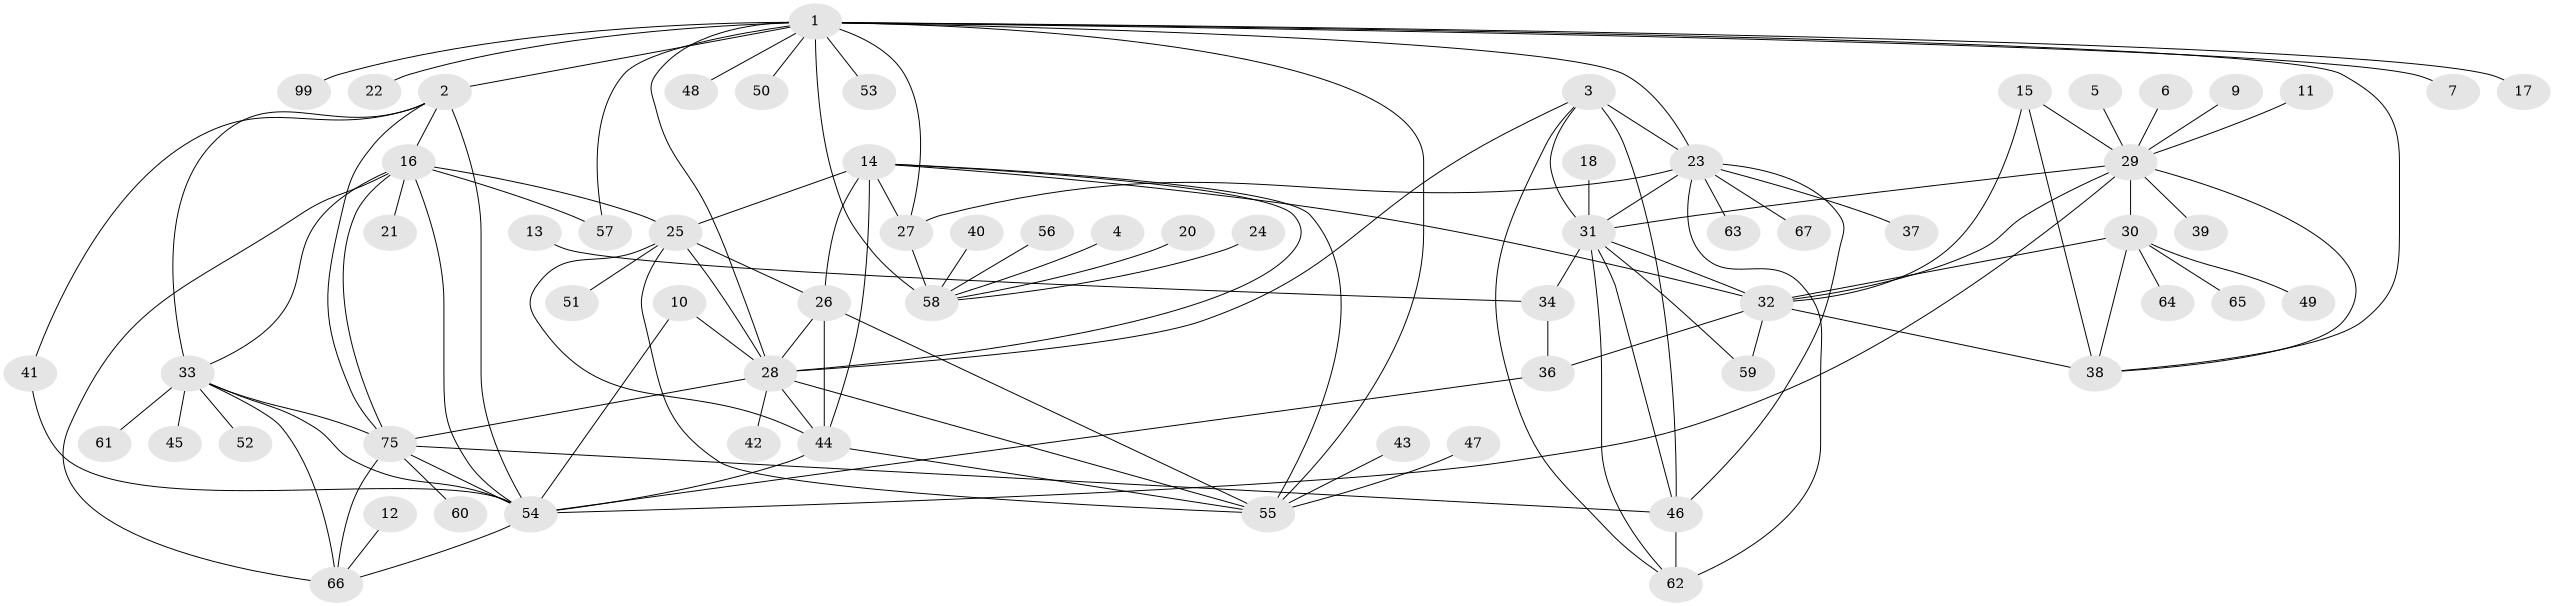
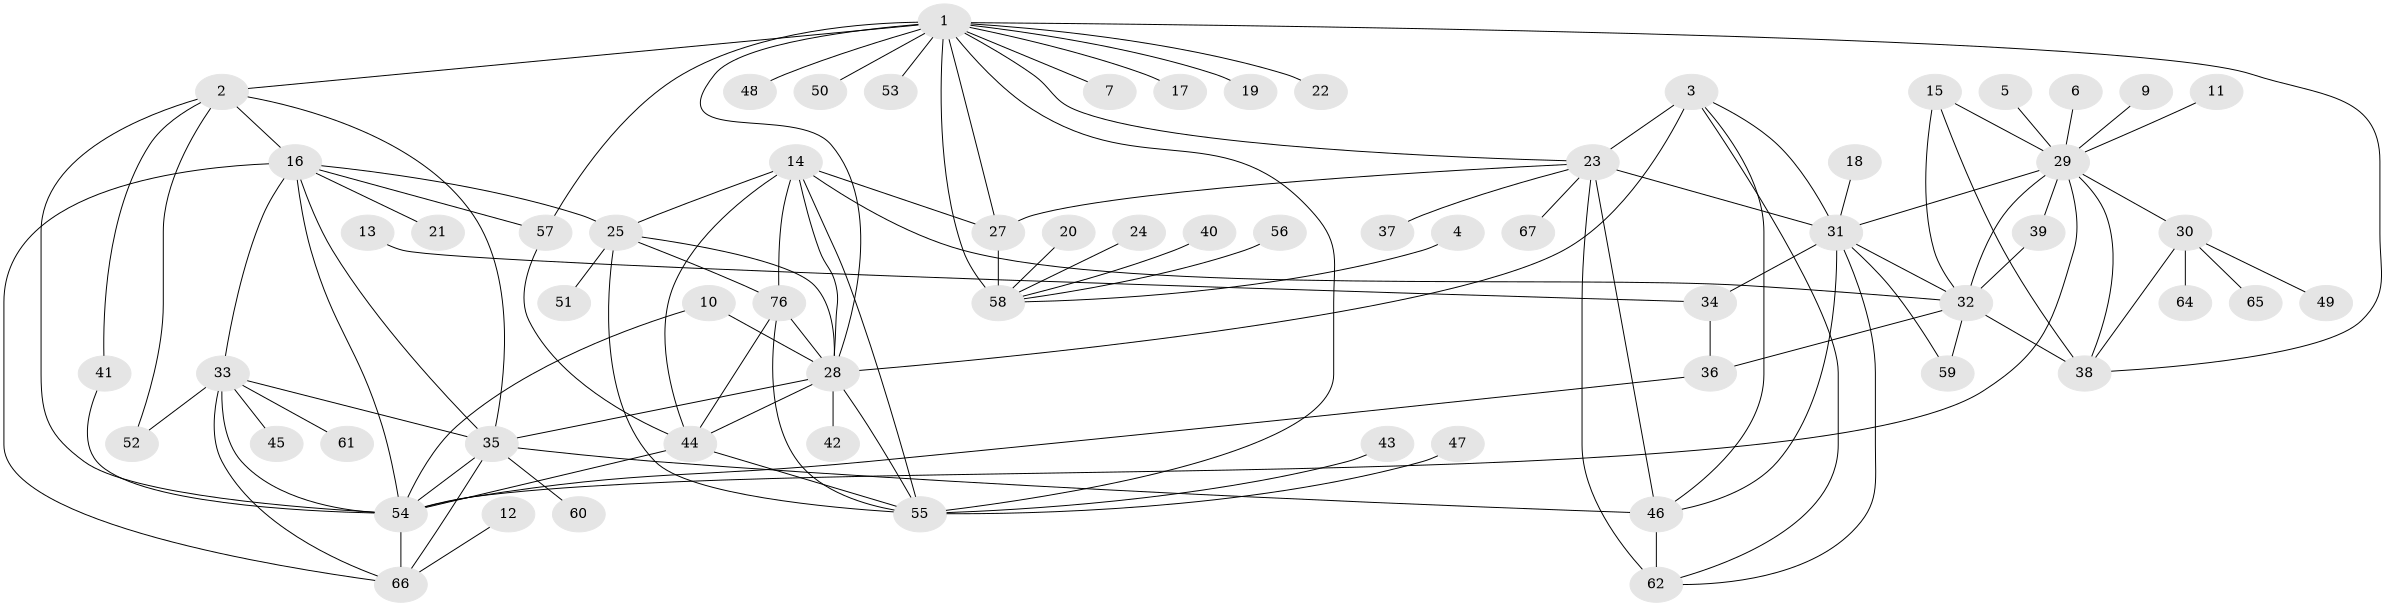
(304, 92) -> (1251, 92)
(213, 143) -> (163, 264)
(1734, 233) -> none
(1957, 266) -> (2002, 268)
(824, 303) -> (779, 303)
(582, 367) -> (566, 369)
(390, 444) -> (492, 444)
